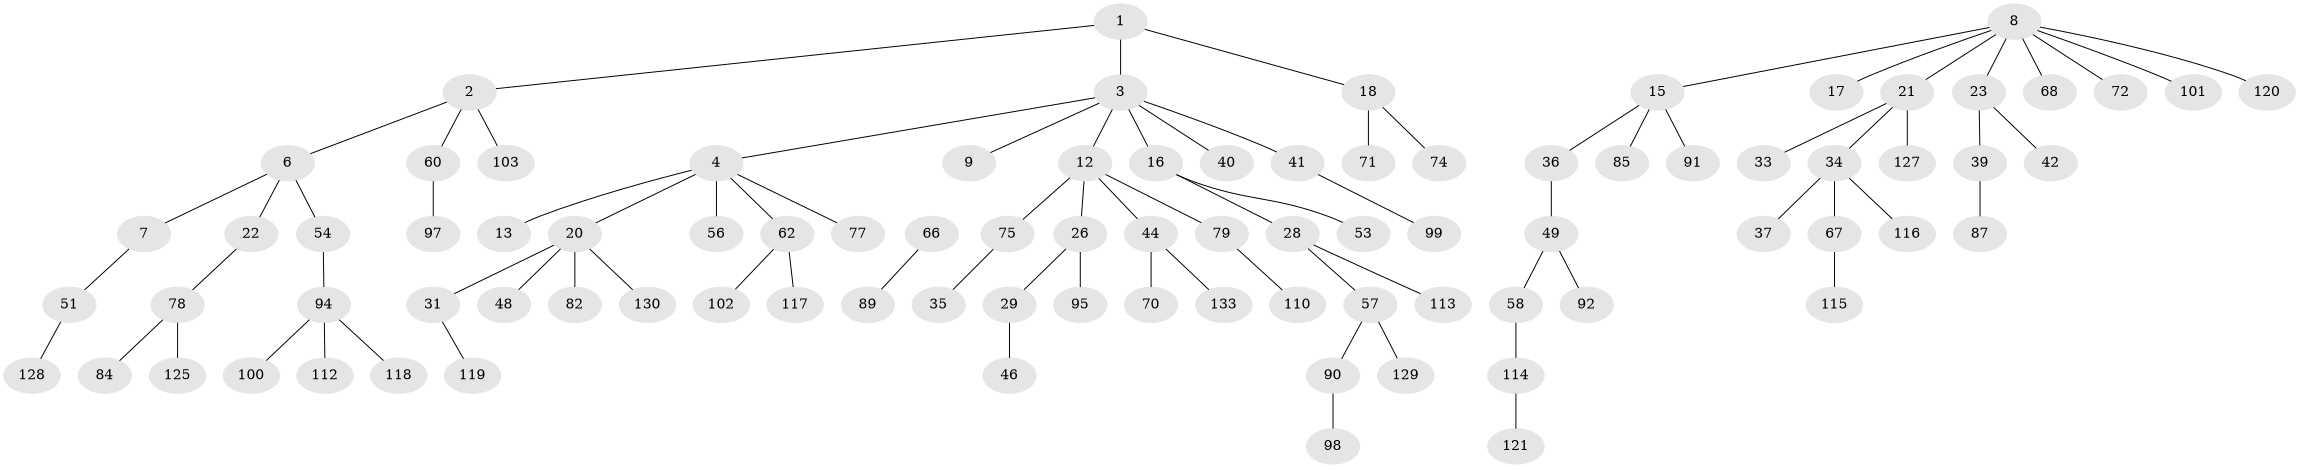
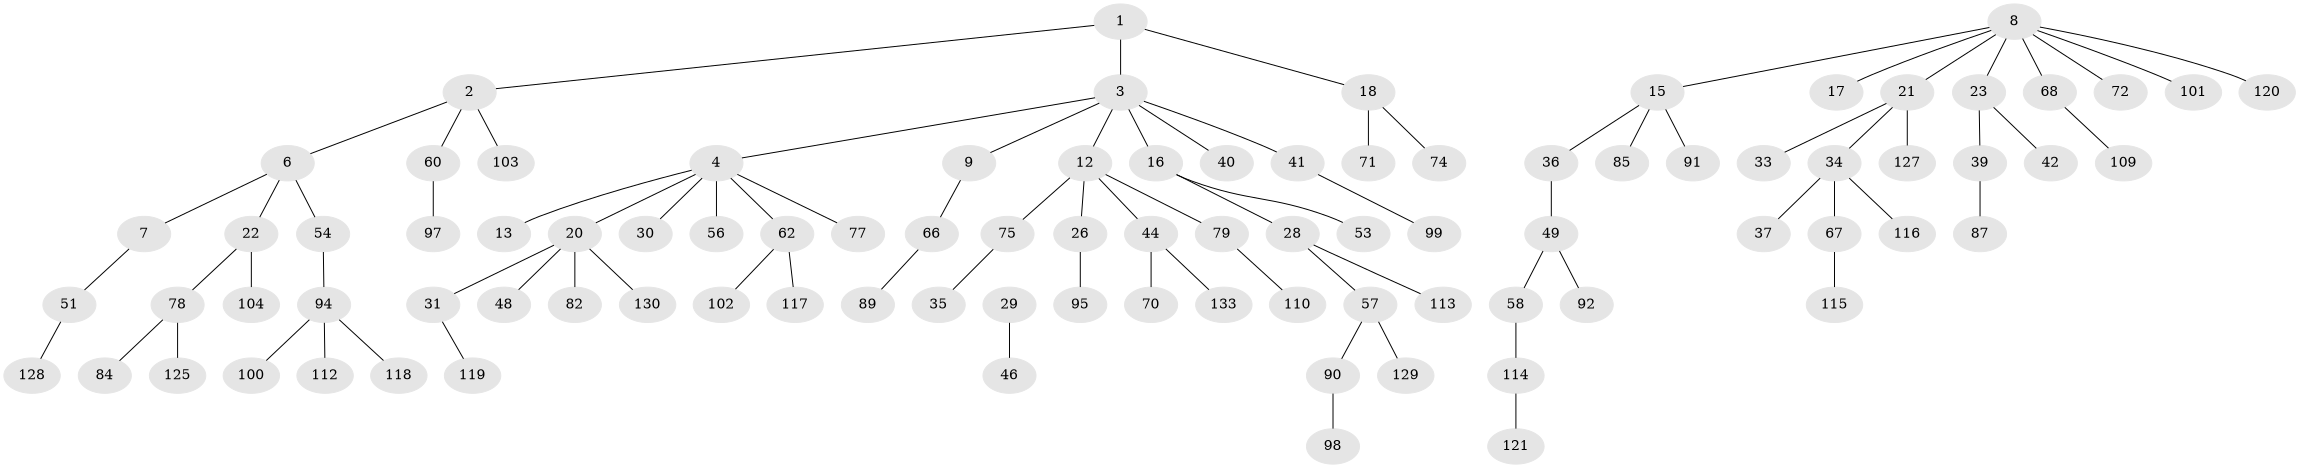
none -> (2124, 163)
none -> (950, 199)
none -> (646, 234)
(1045, 269) -> none
none -> (251, 305)
